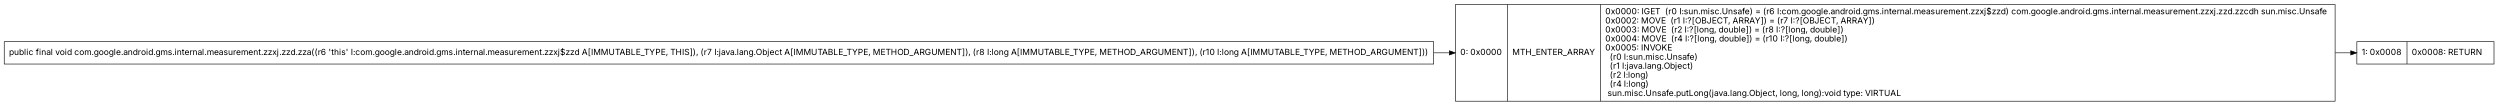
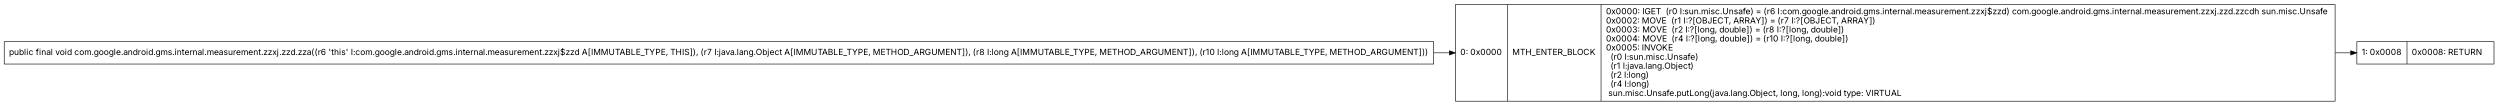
(1554, 53) -> (1554, 53)
